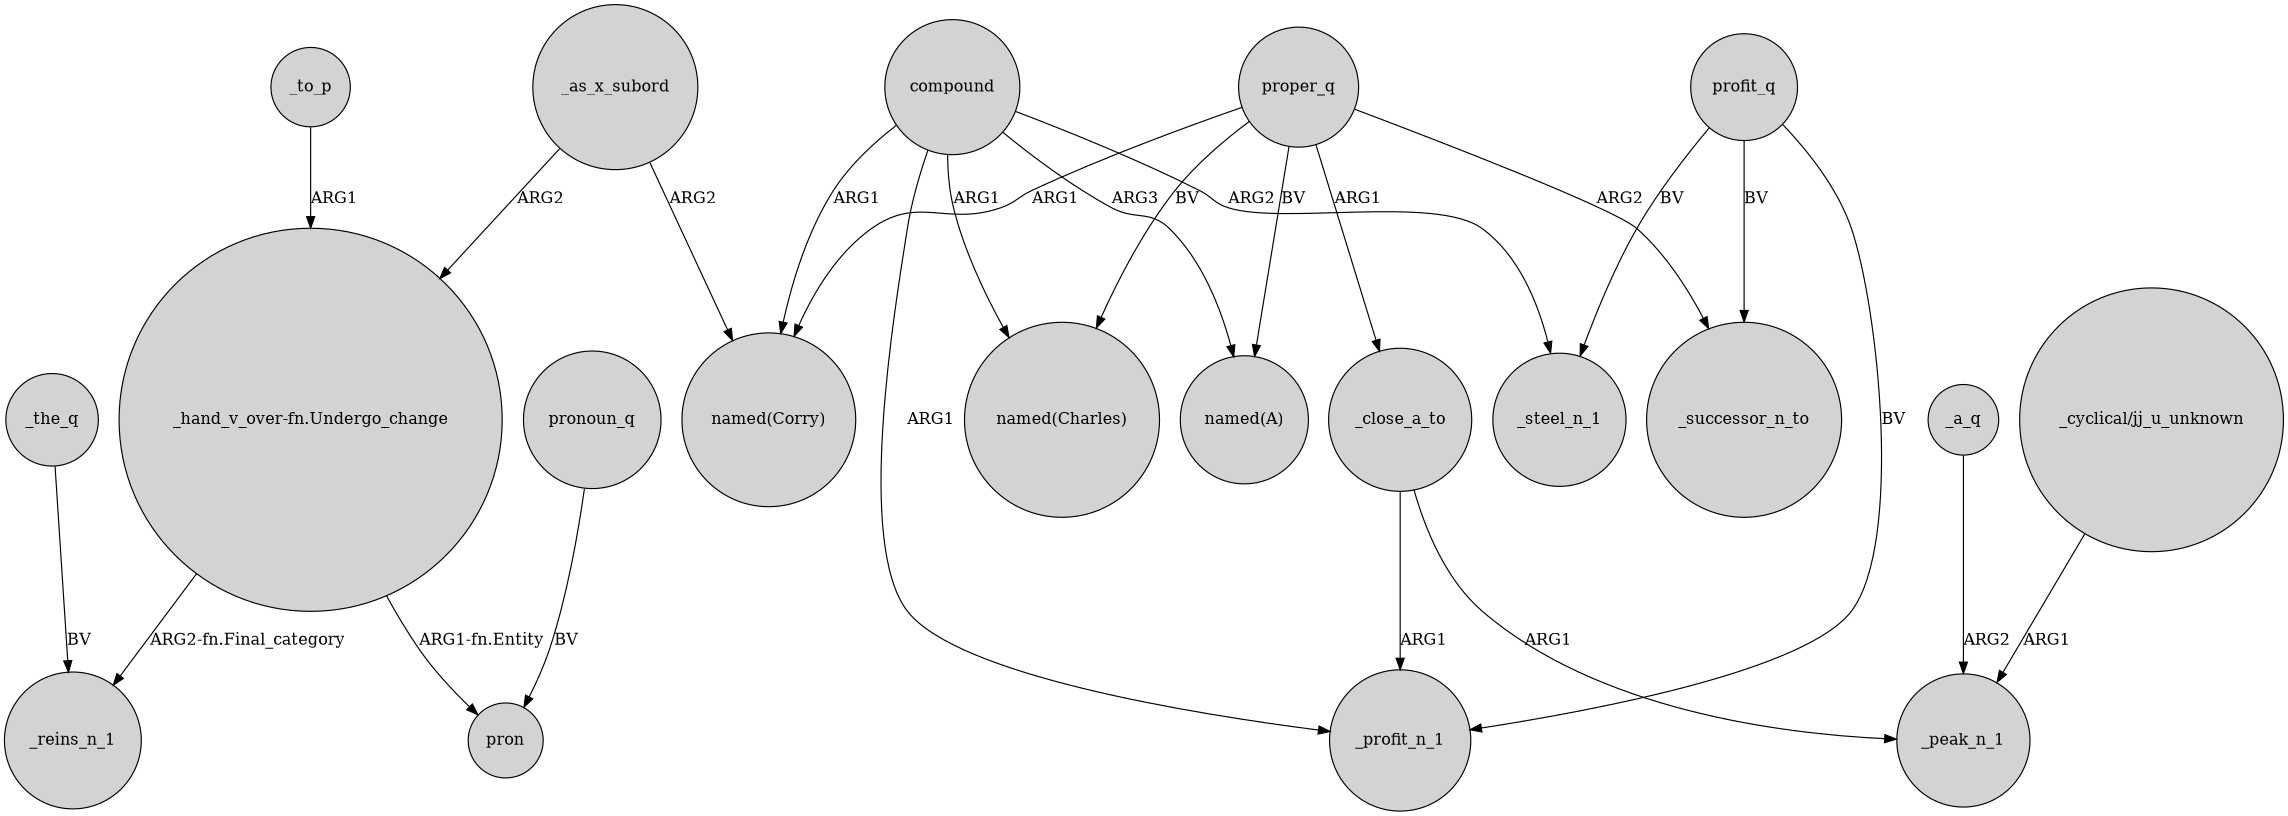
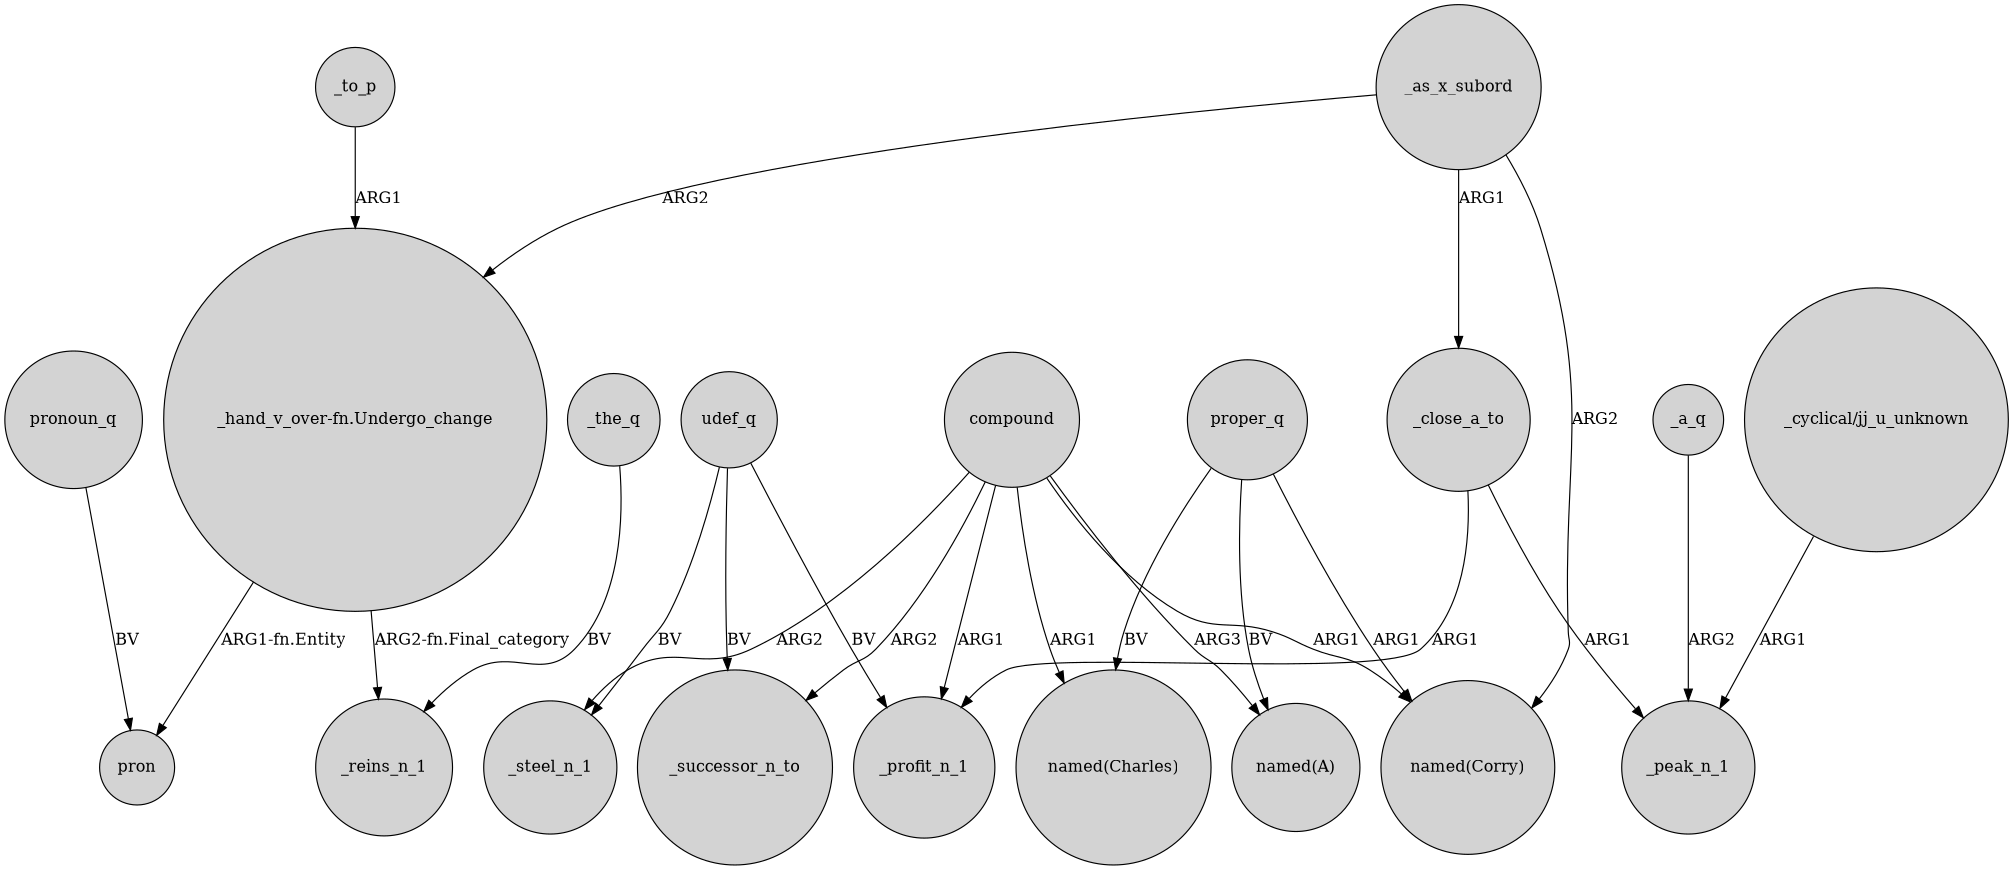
(1744, 87) -> (729, 420)
(1550, 186) -> (916, 601)
(1346, 242) -> (1459, 253)
